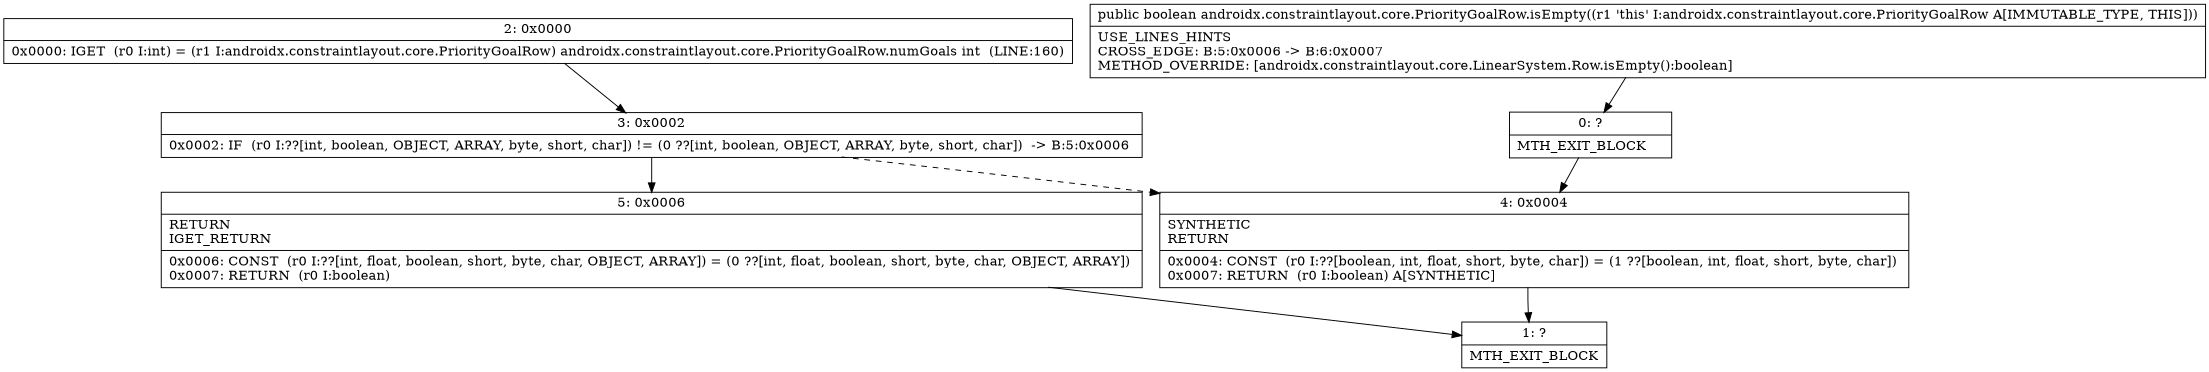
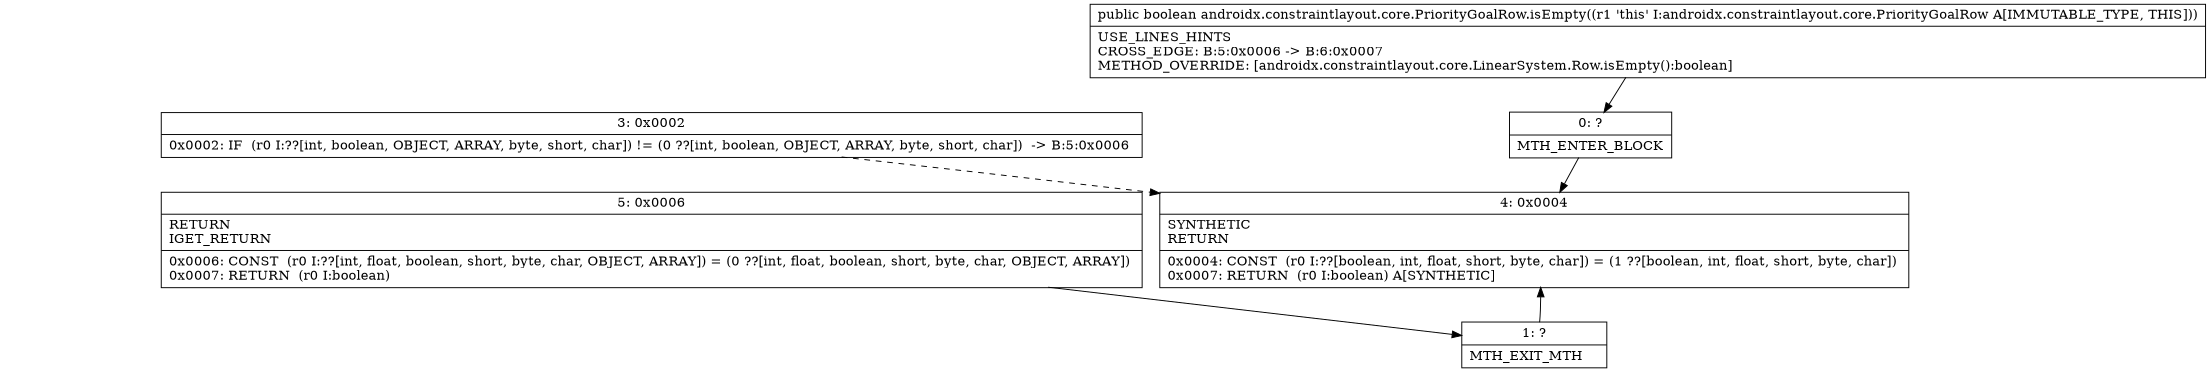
(538, 41) -> none
(1582, 146) -> (1591, 146)
(652, 170) -> none
(1528, 300) -> (1540, 310)
(1534, 356) -> (1526, 356)
